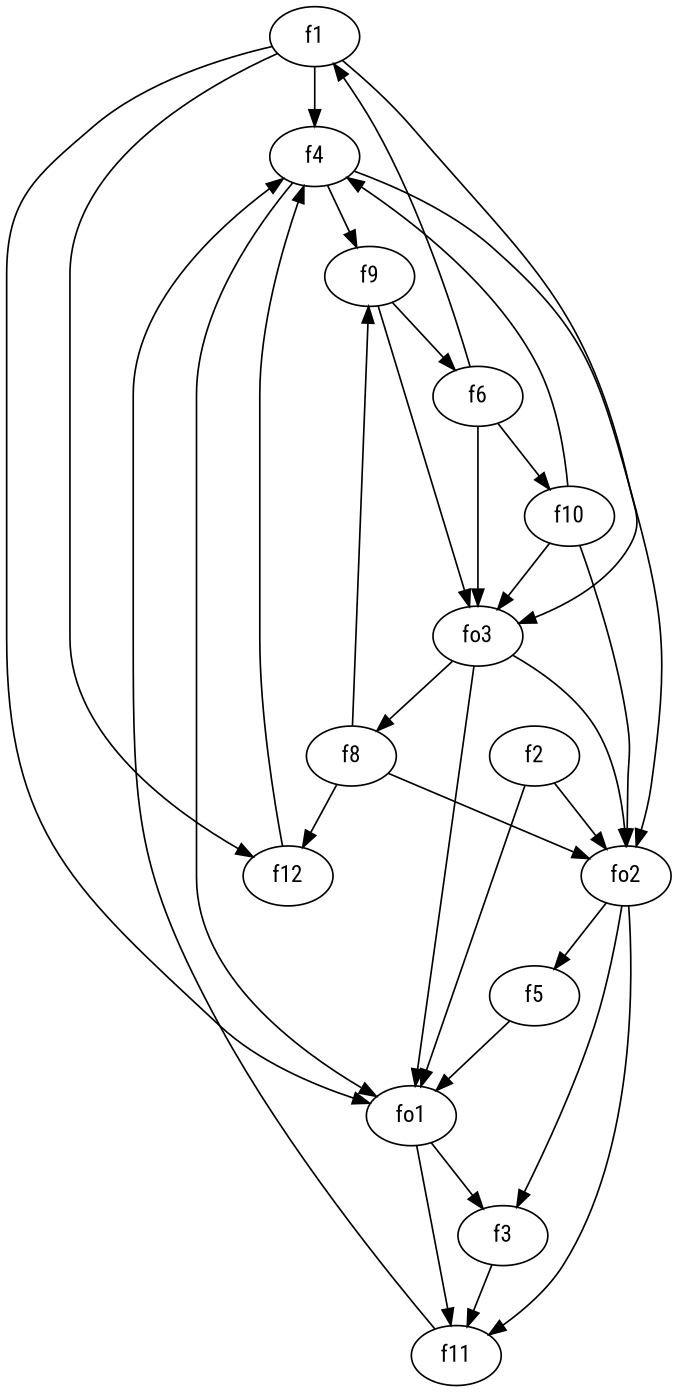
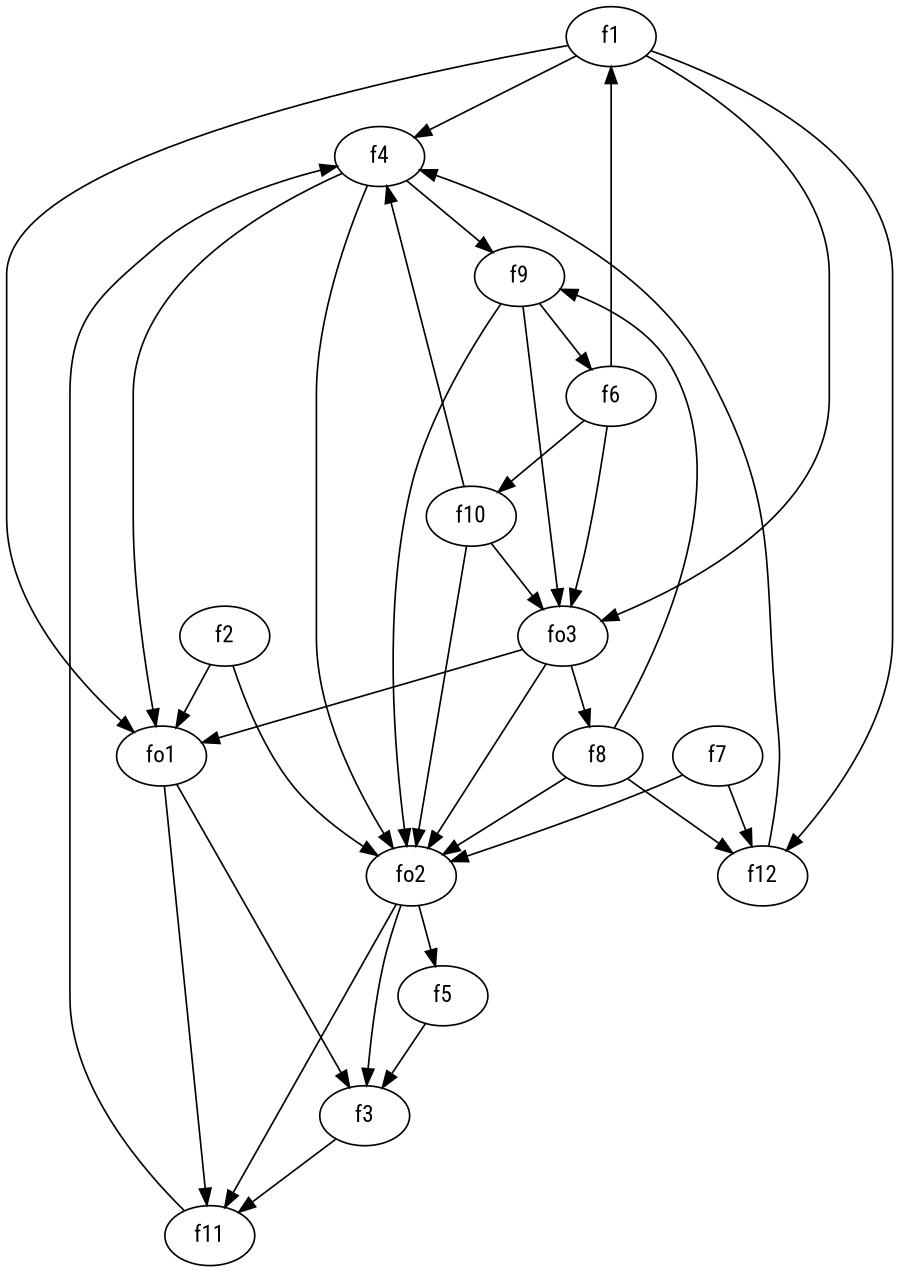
none -> (399, 555)
none -> (718, 756)
(479, 1050) -> (409, 1049)
